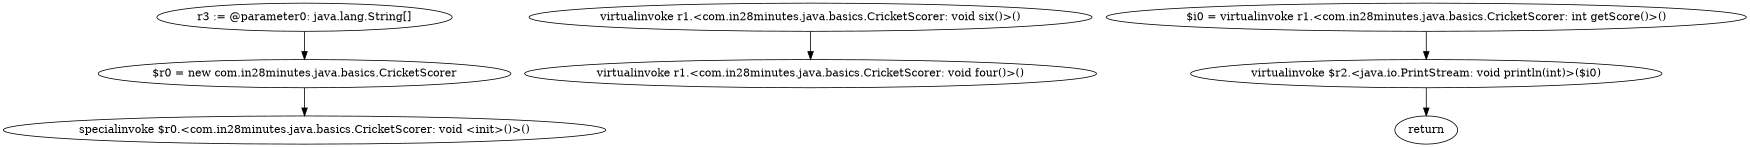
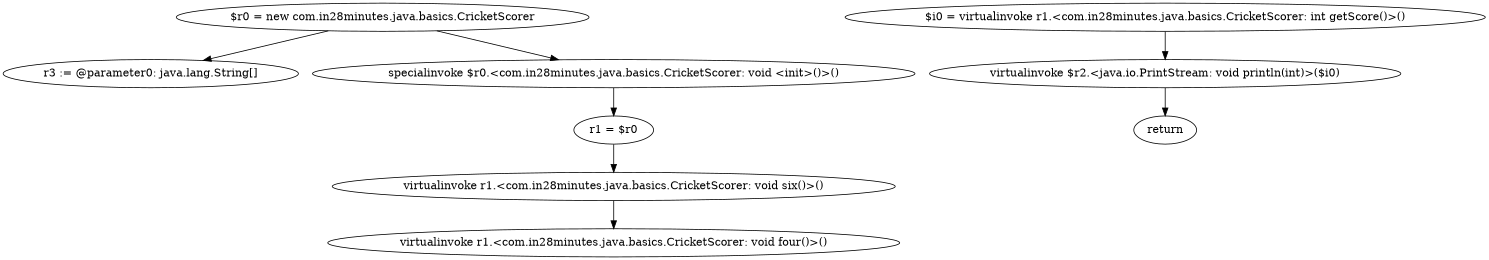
(305, 42) -> (270, 45)
none -> (614, 130)
